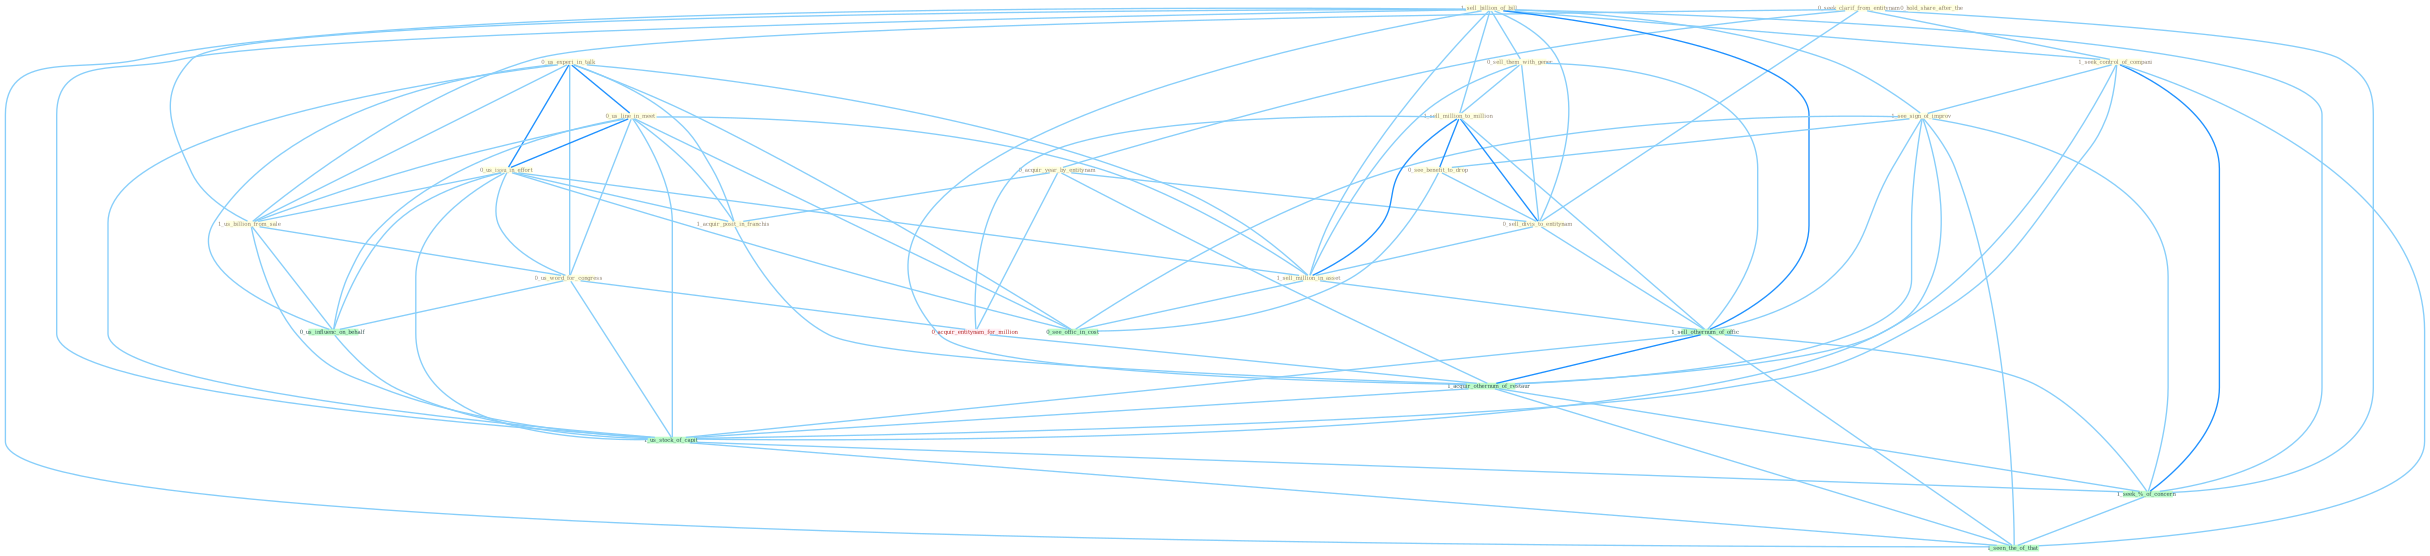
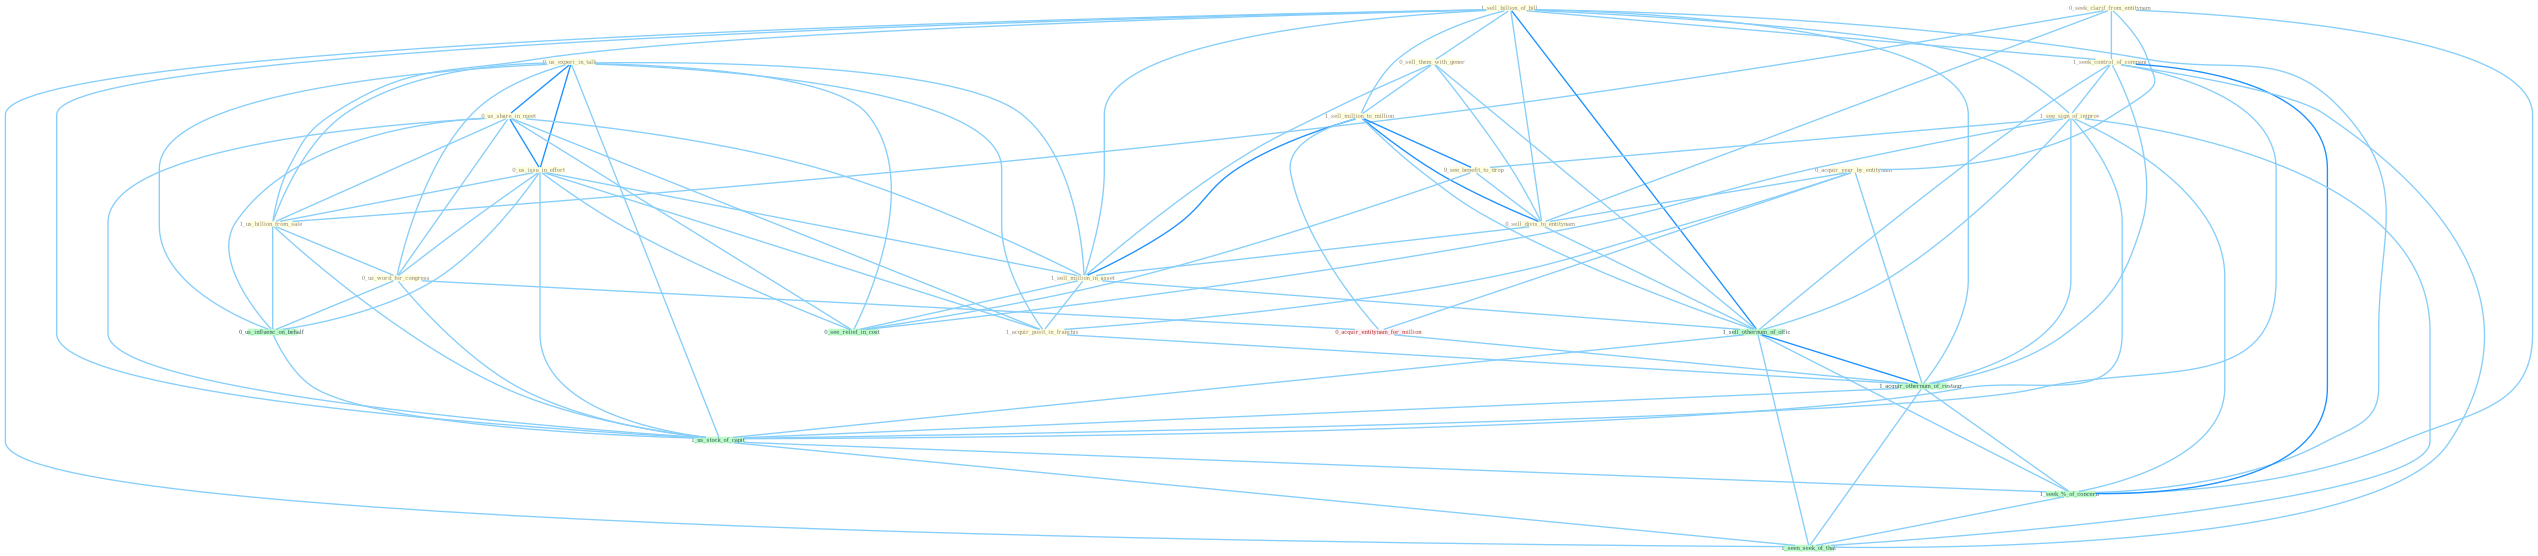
(1933, 8) -> none
(632, 116) -> (509, 116)
(1439, 170) -> (1474, 170)
none -> (1930, 192)
none -> (1064, 305)
(1073, 332) -> (853, 332)
(2014, 548) -> (1809, 548)
